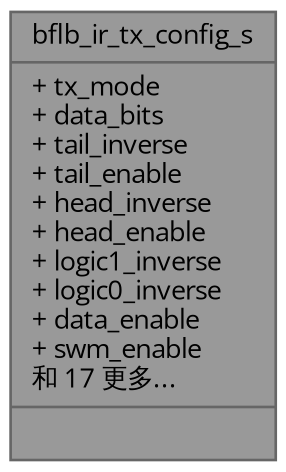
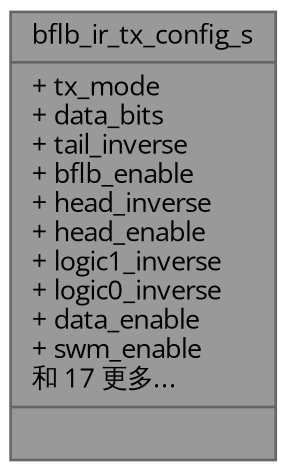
(107, 175) -> (113, 175)
